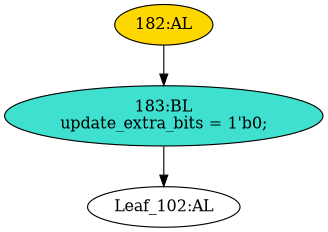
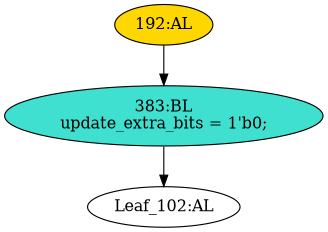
(164, 25) -> (164, 25)
(164, 116) -> (164, 116)
